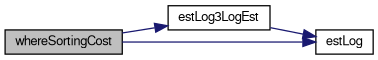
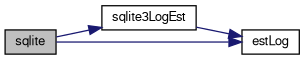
(219, 18) -> (149, 18)
(64, 42) -> (31, 42)
